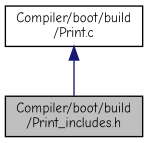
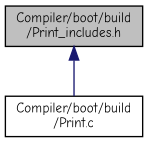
(74, 78) -> (74, 78)
